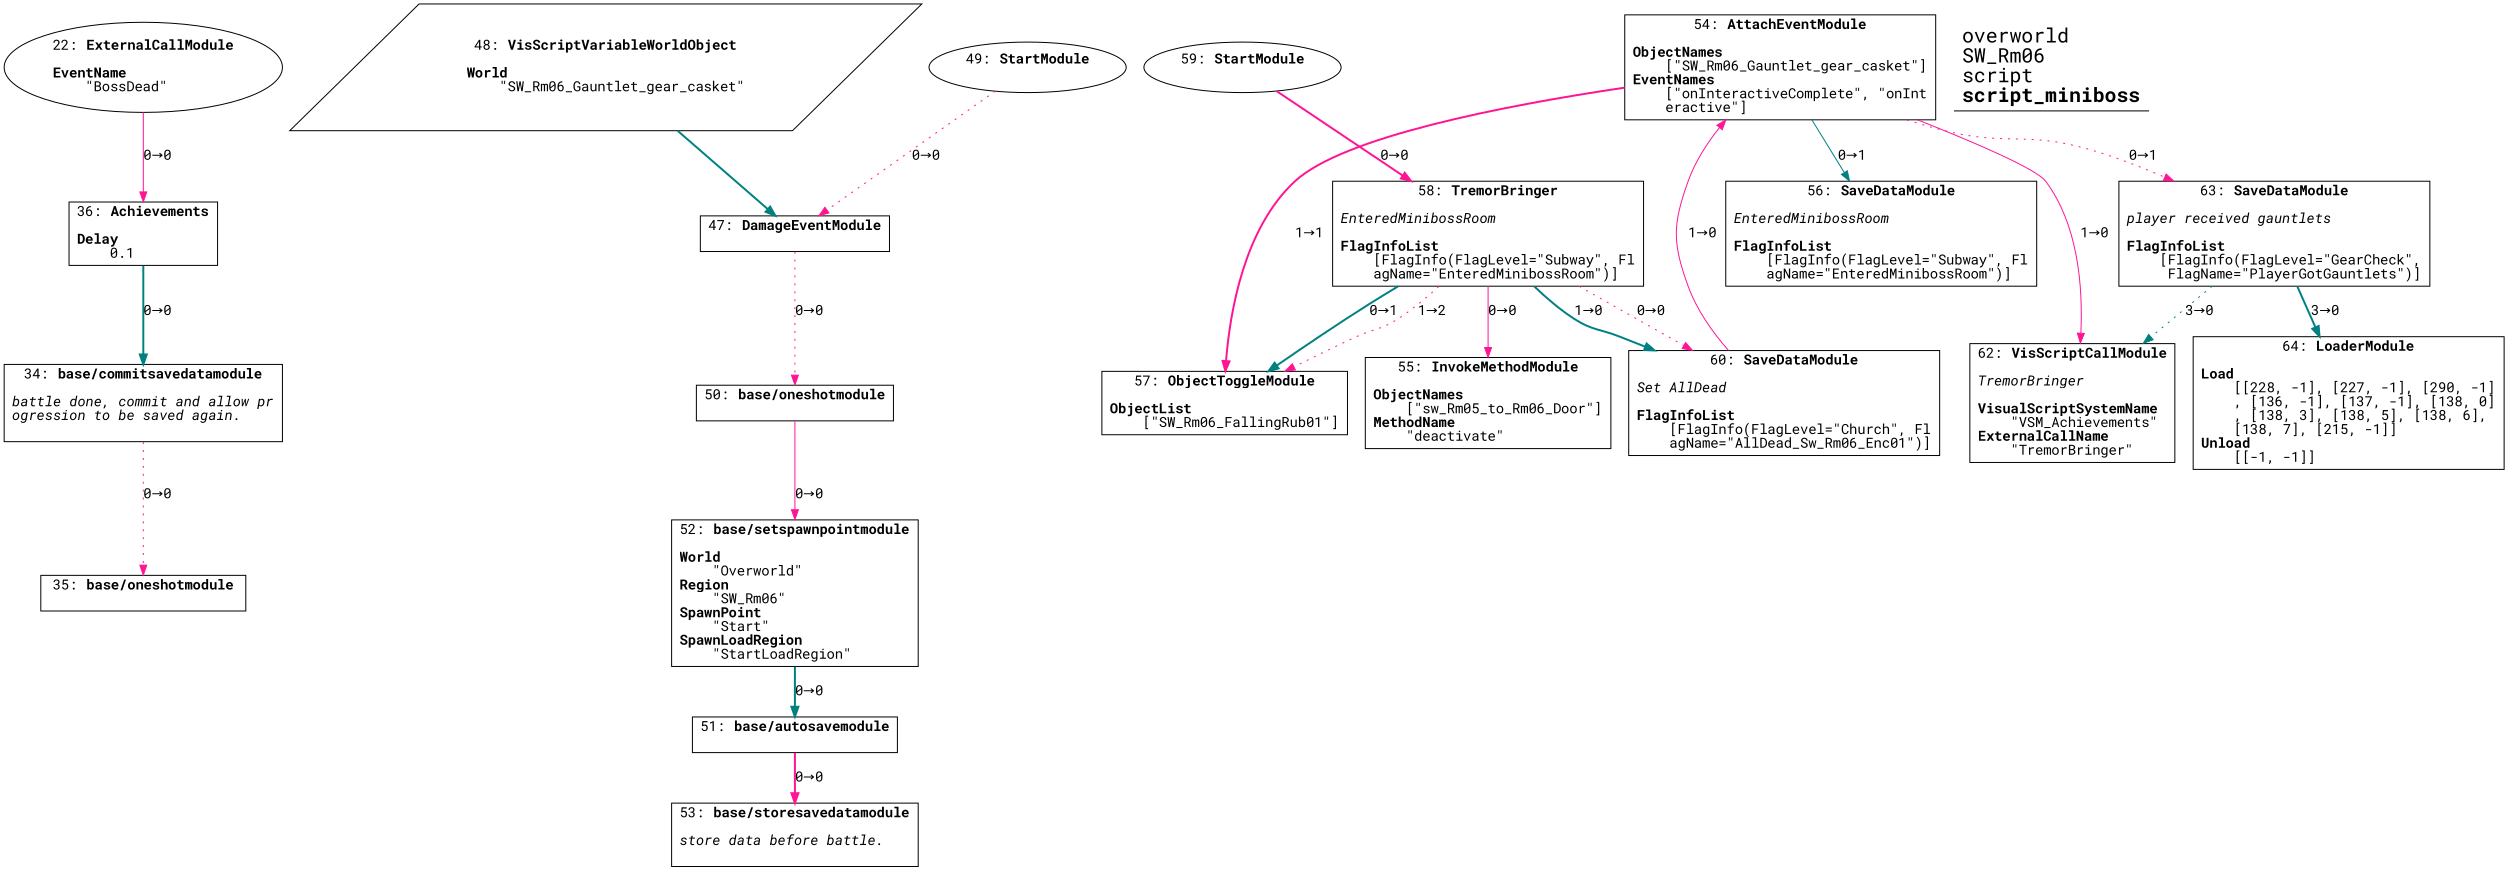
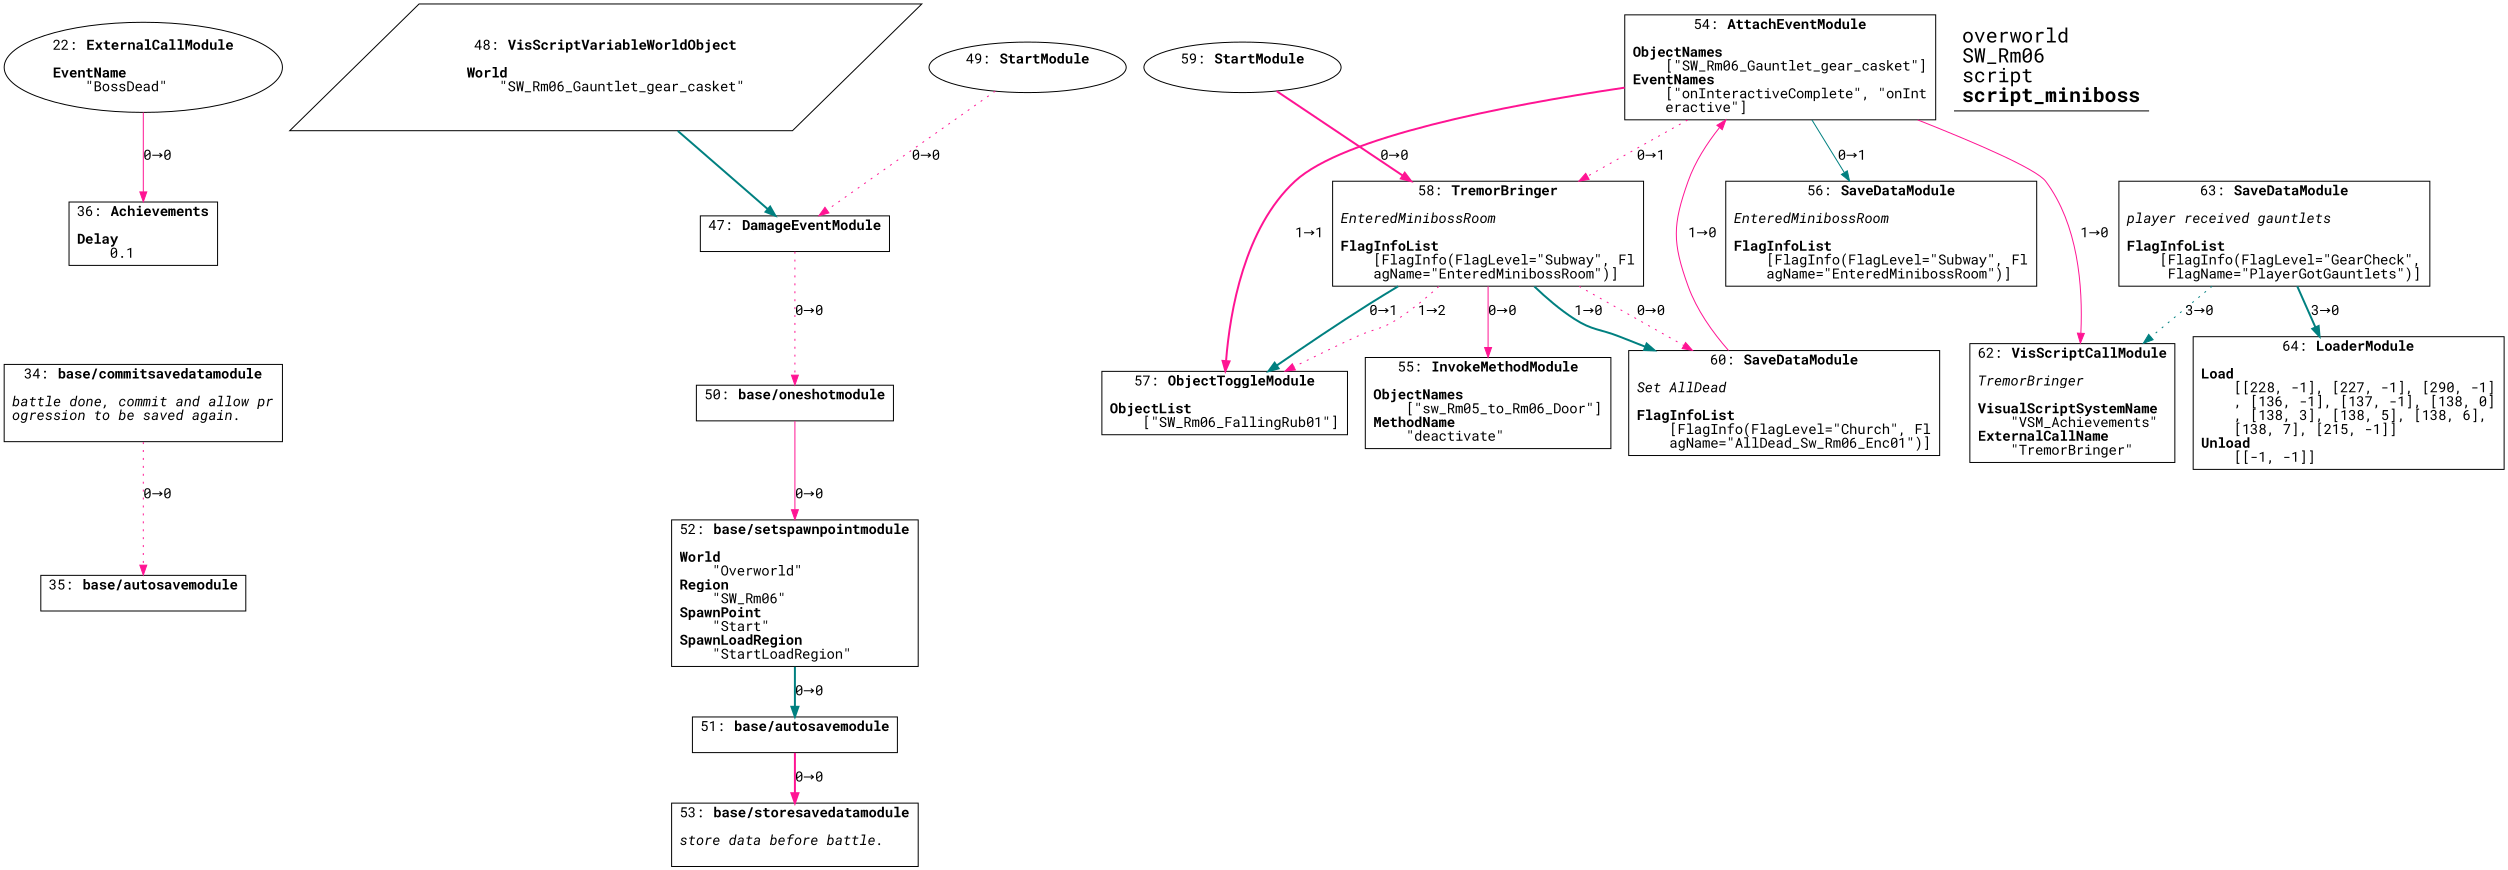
(2038, 140) -> (1638, 148)
(143, 310) -> none
(160, 585) -> (160, 585)
